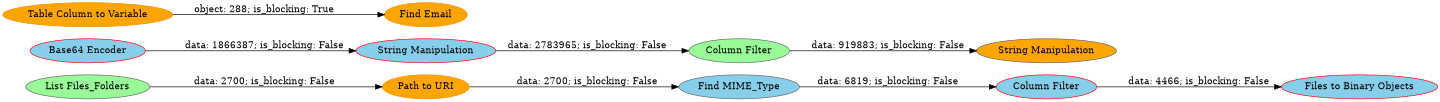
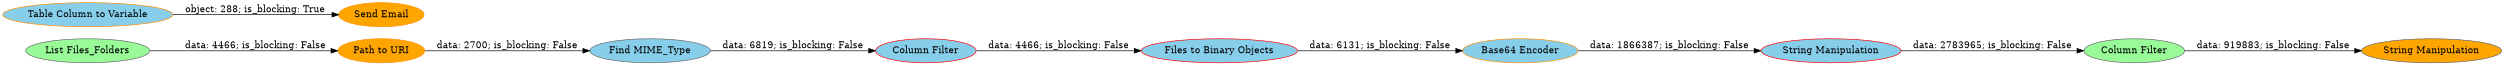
(88, 15) -> (88, 15)
(426, 15) -> (381, 15)
(88, 51) -> (1520, 51)
none -> (1377, 51)
(264, 82) -> (255, 46)
